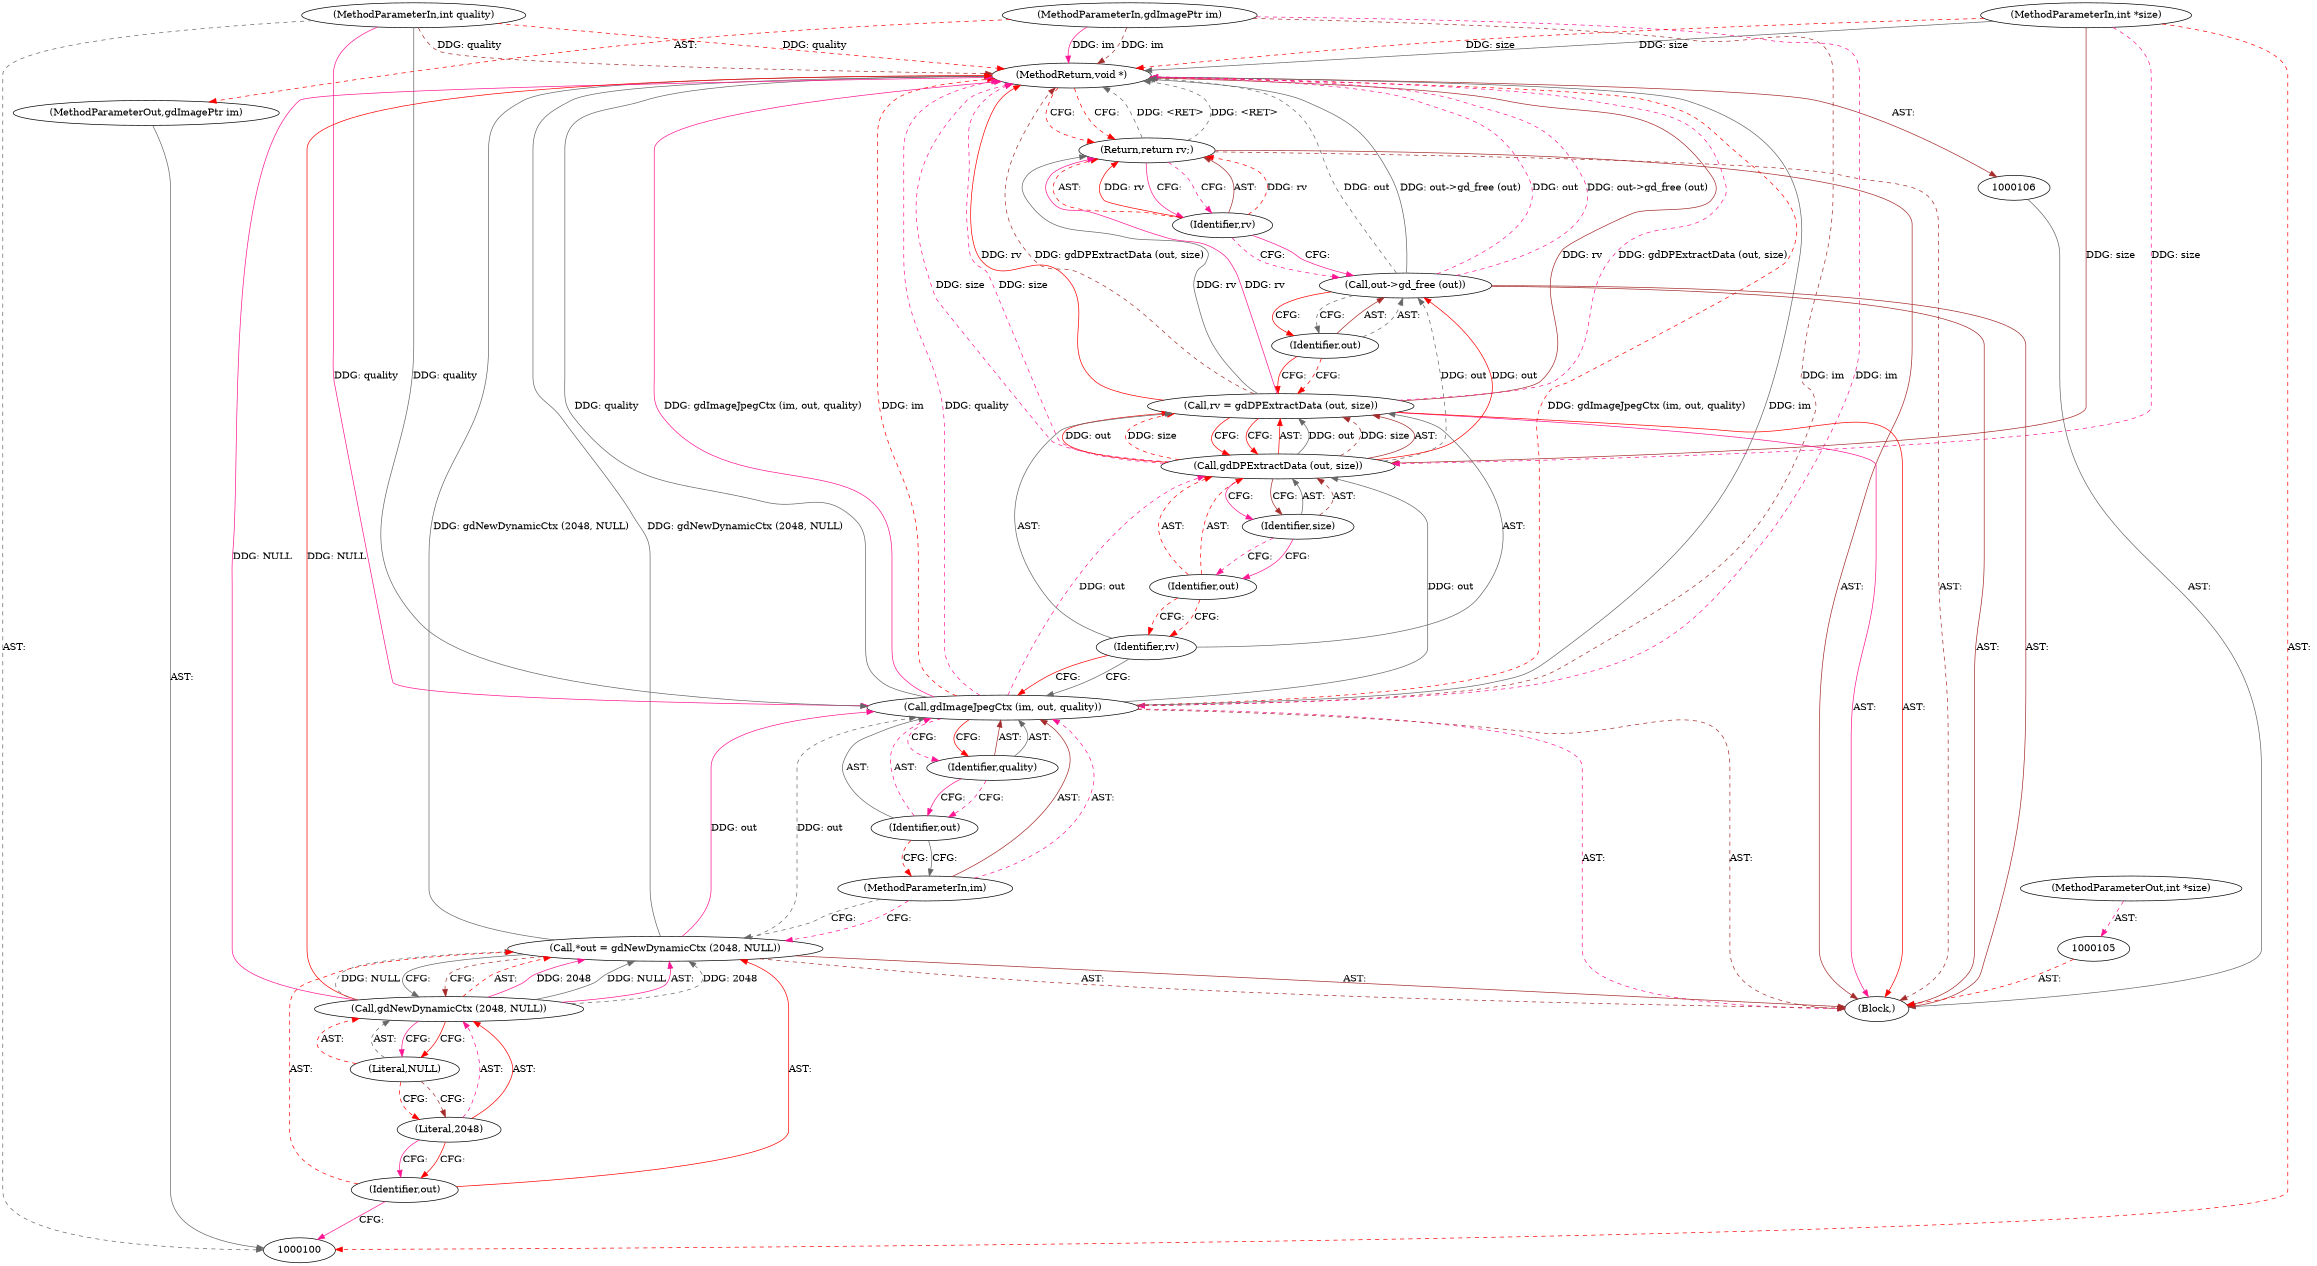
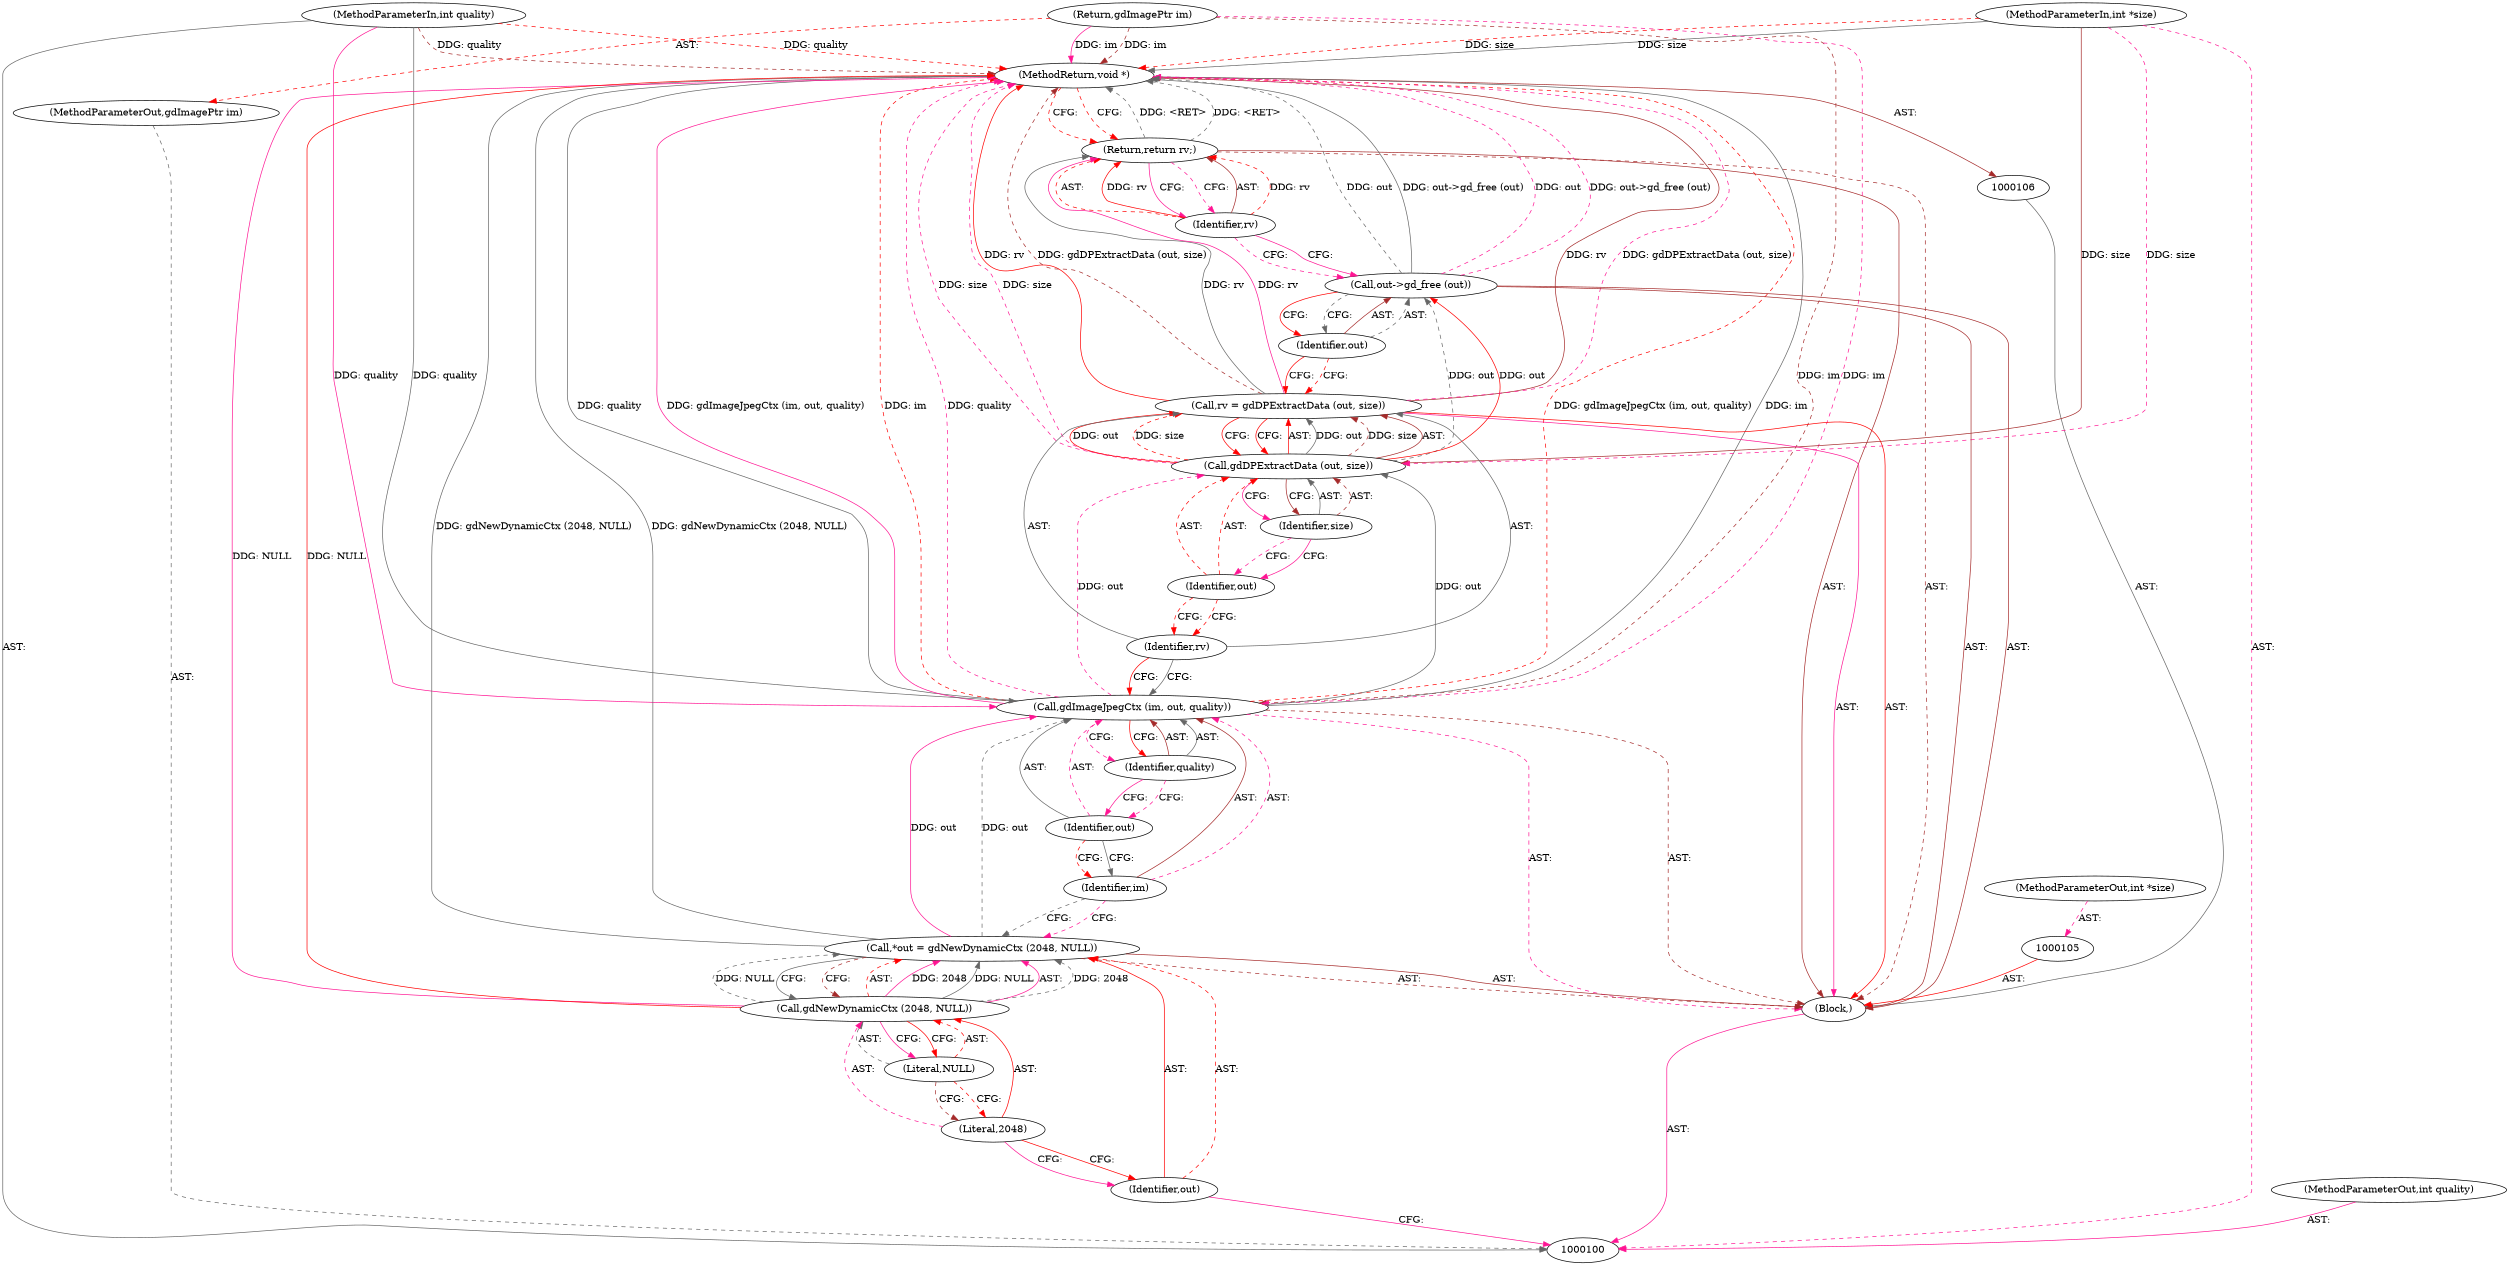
(1130, 15) -> (1132, 15)
(3, 609) -> (45, 1229)
(170, 713) -> (321, 1211)
(925, 888) -> (1115, 888)
(1996, 988) -> (1956, 989)
none -> (1667, 1090)
none -> (2389, 1190)
(1945, 1224) -> (2252, 886)
